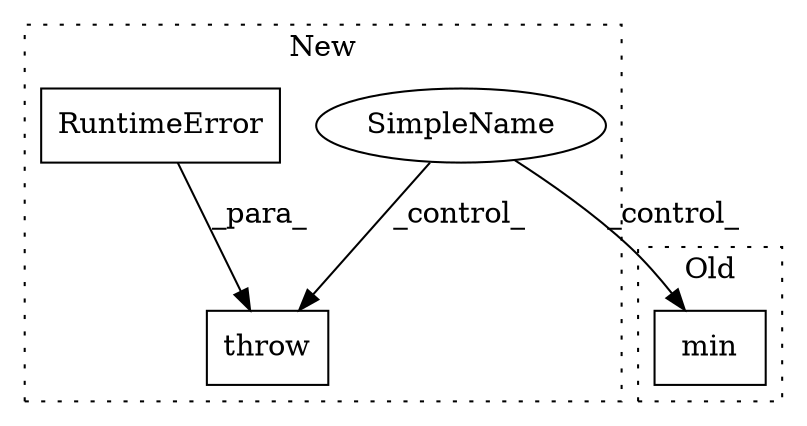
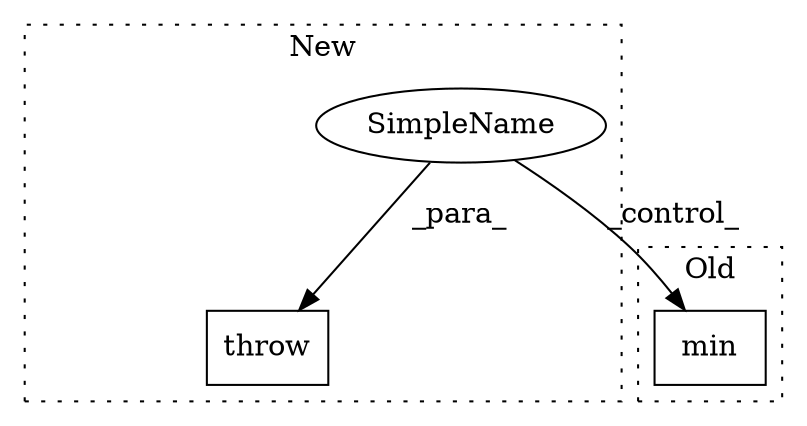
(161, 126) -> none
(459, 215) -> (459, 215)
